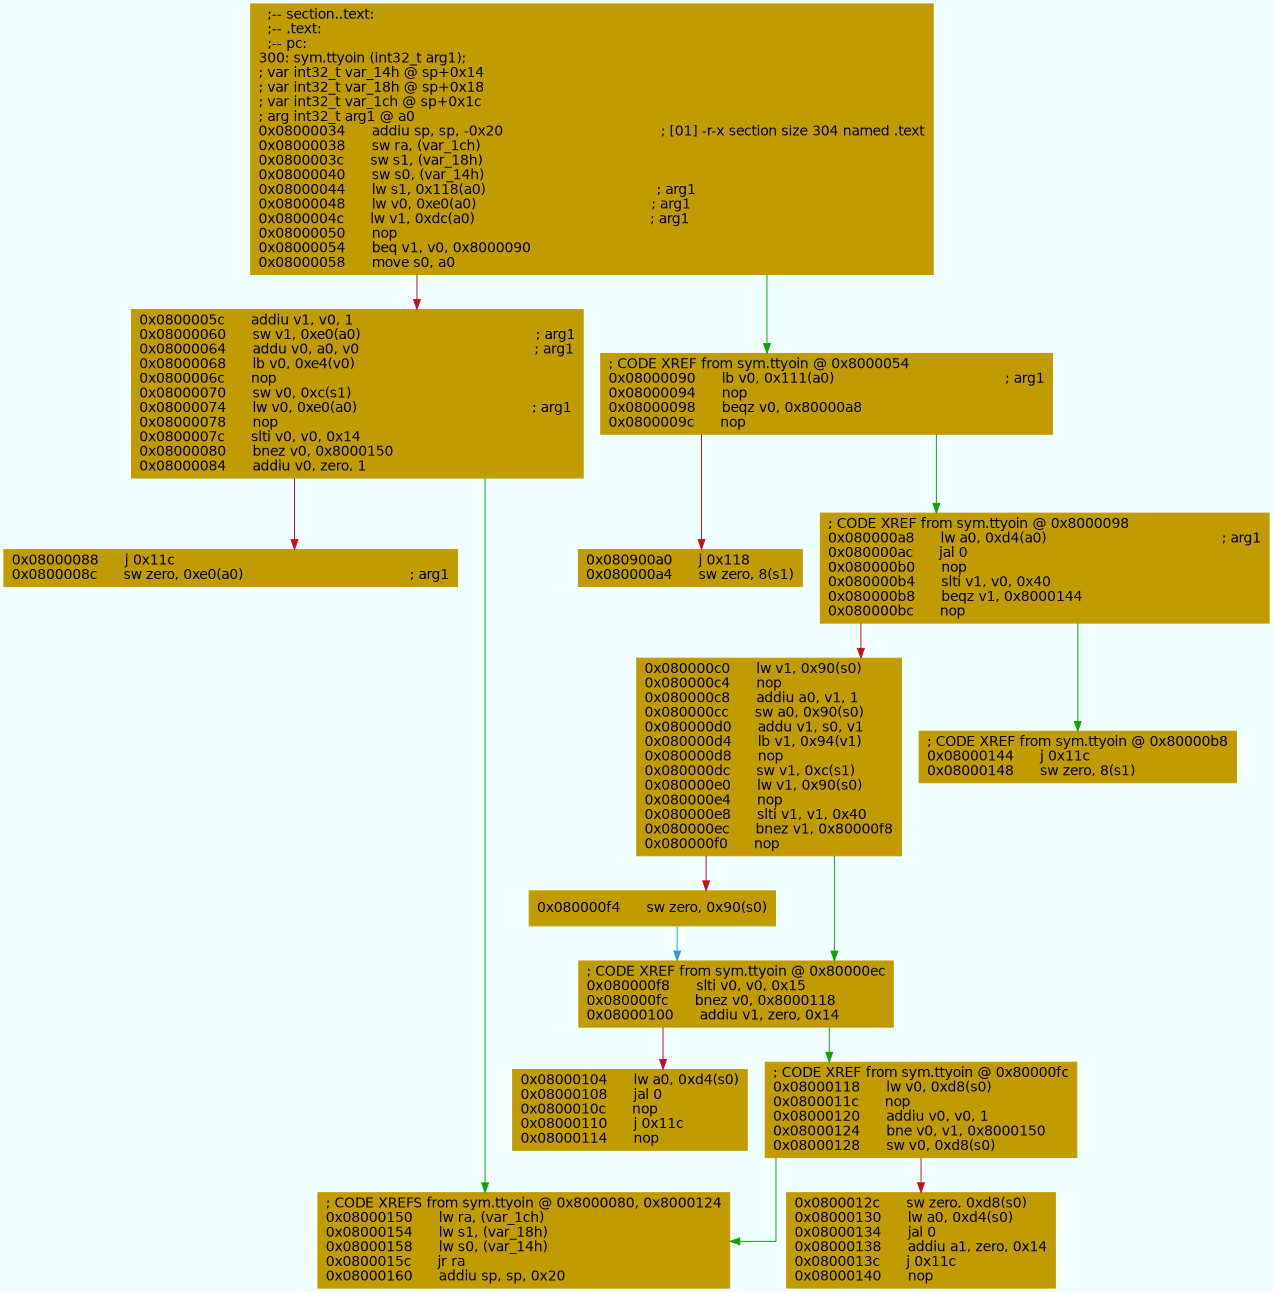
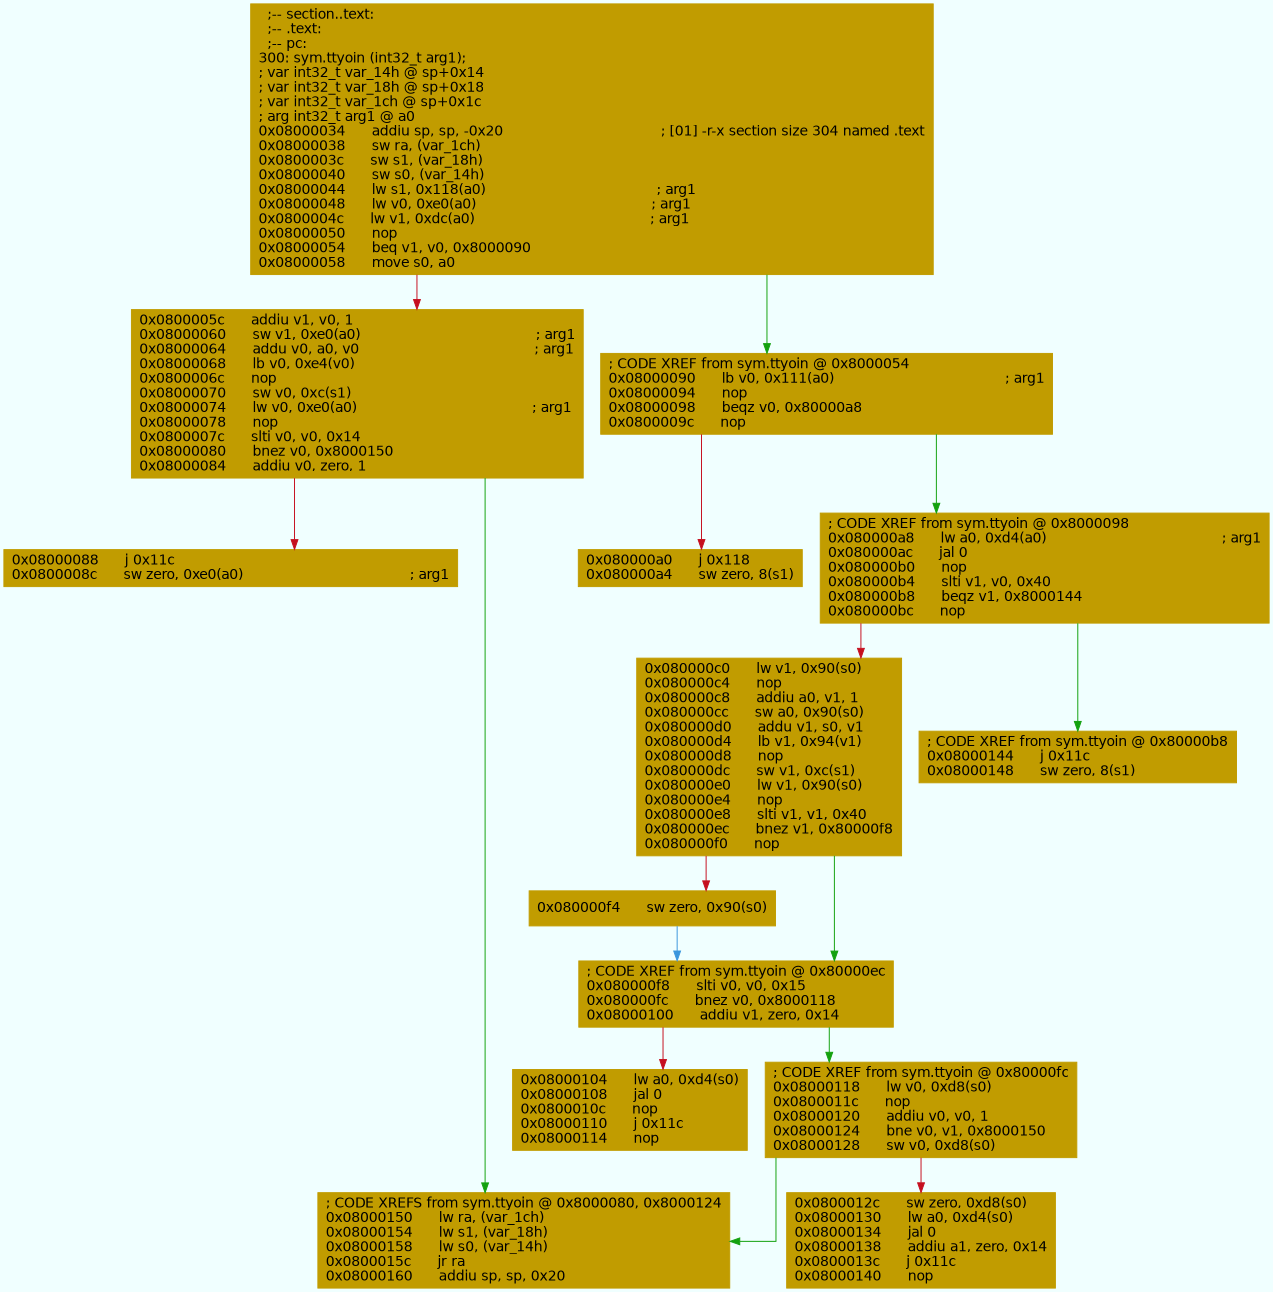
(690, 568) -> (690, 568)
